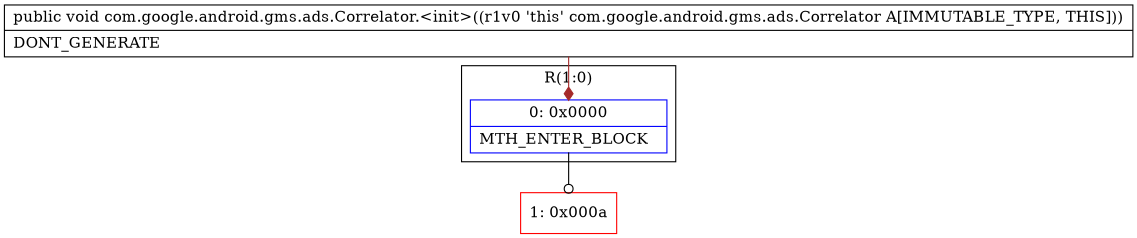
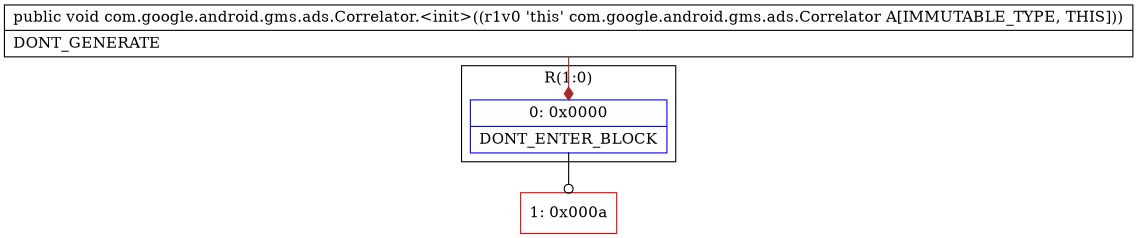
(564, 139) -> (569, 139)
